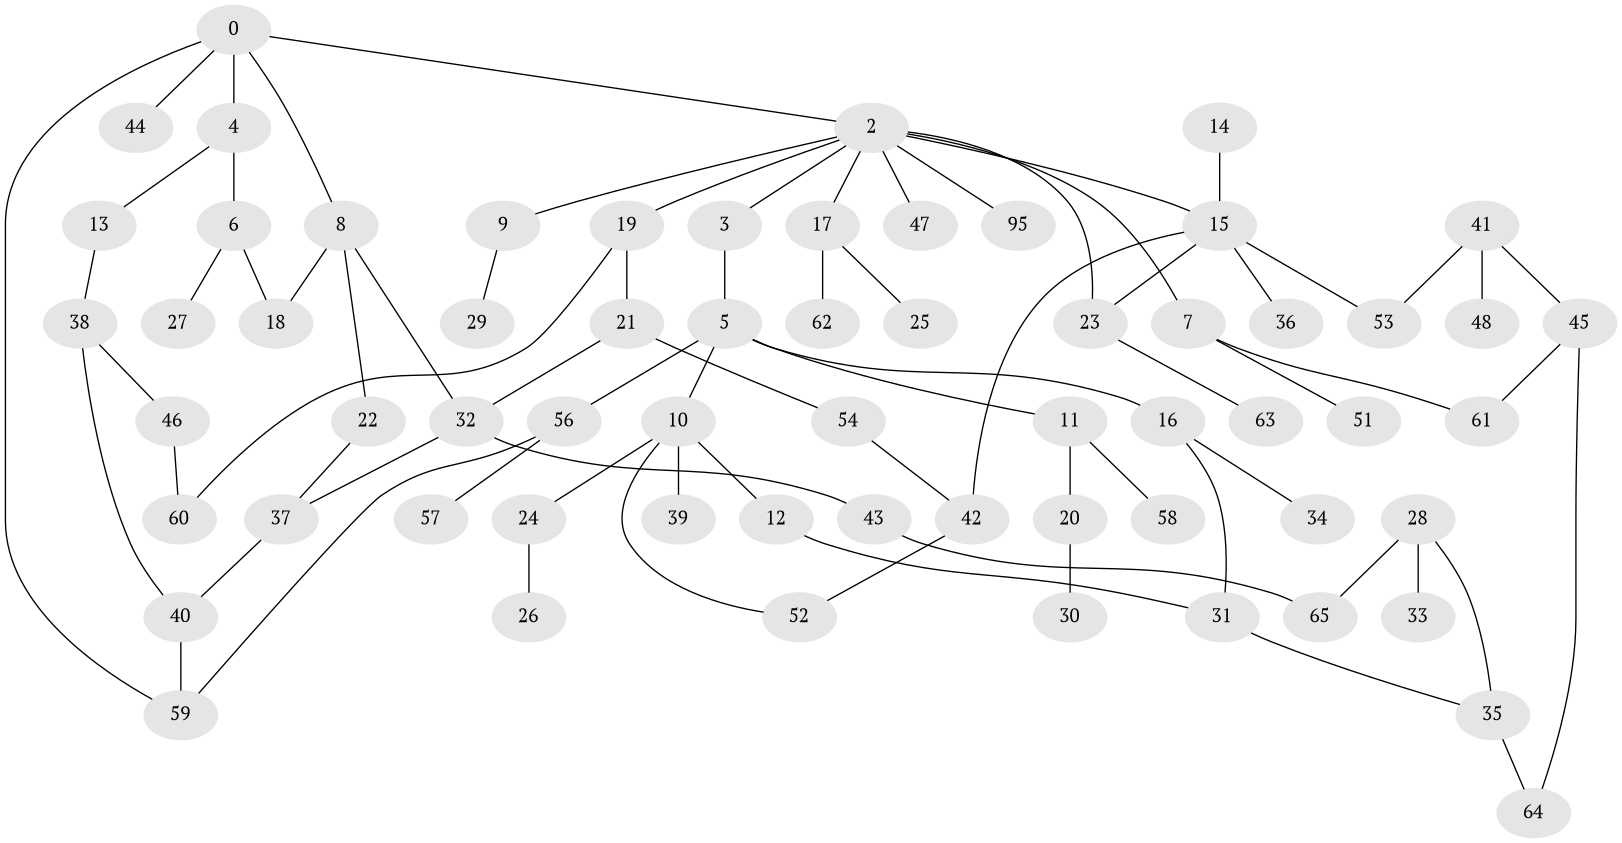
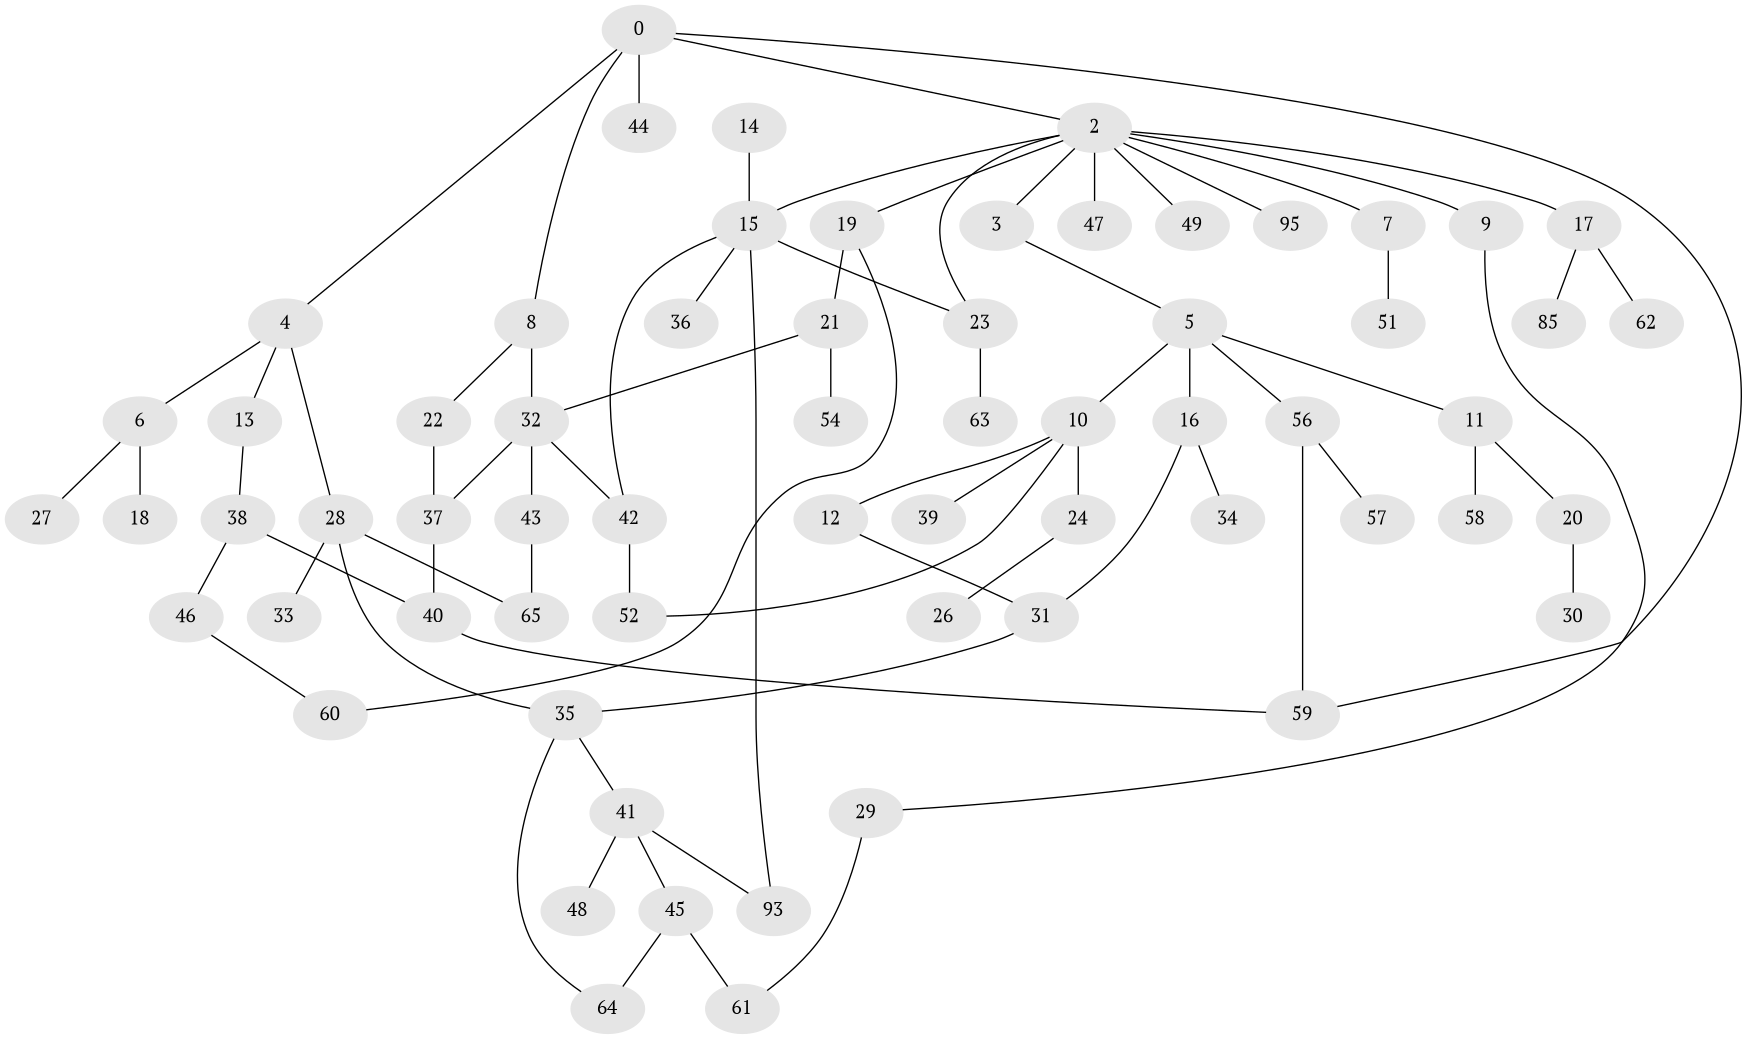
none -> (1192, 226)
(309, 275) -> none
(921, 324) -> (1549, 324)
(1384, 324) -> (774, 911)
(1333, 376) -> (830, 924)
none -> (311, 422)
(910, 471) -> (580, 470)
none -> (596, 764)
